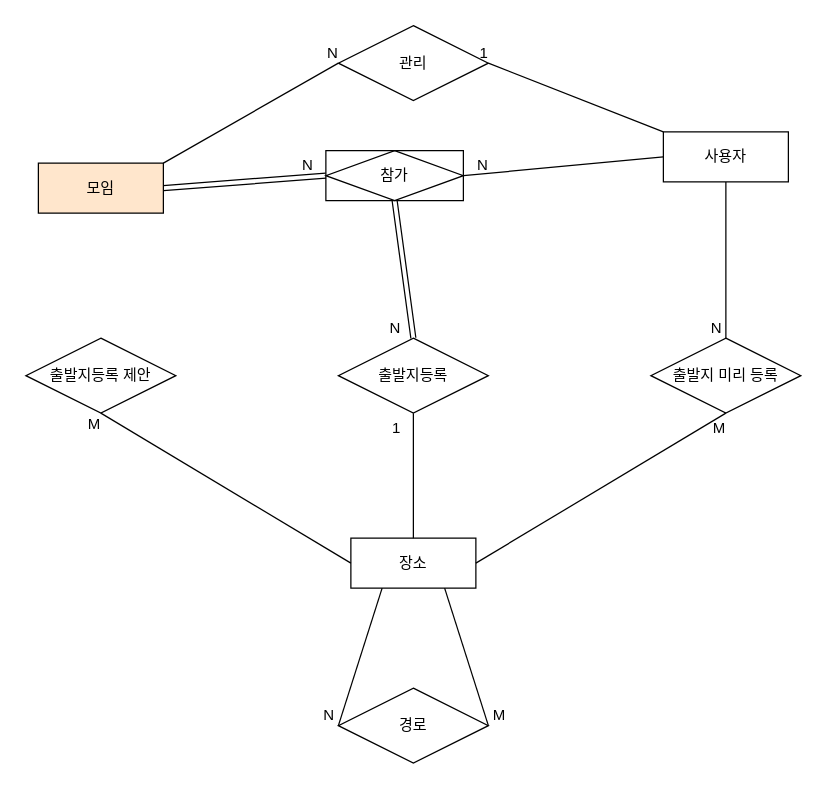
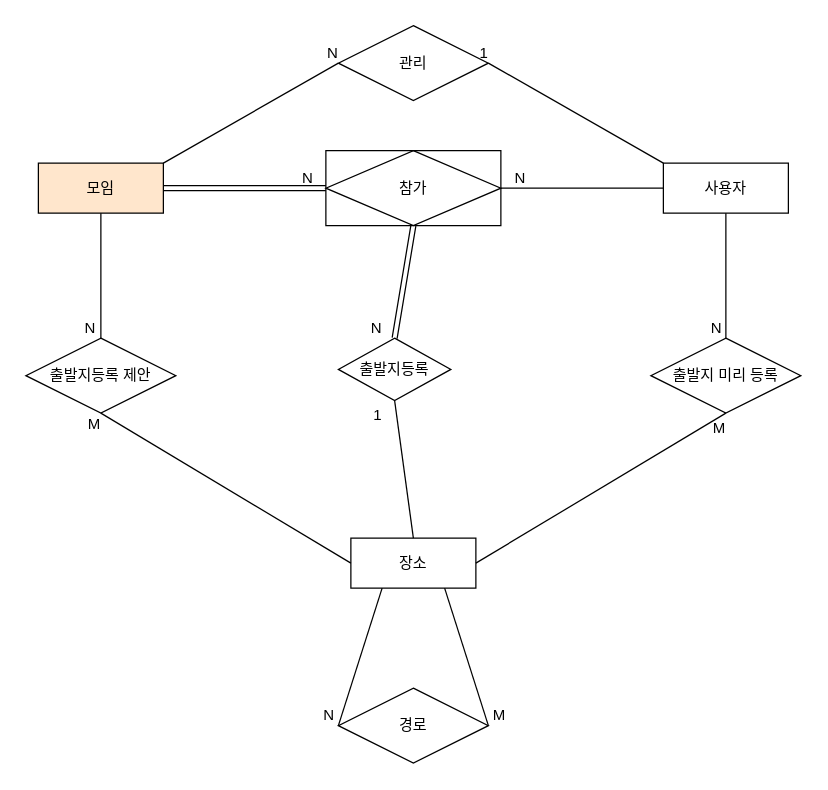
(726, 157) -> (726, 188)
(394, 176) -> (413, 188)
none -> (101, 275)
(413, 376) -> (394, 369)
